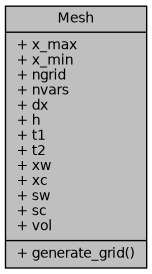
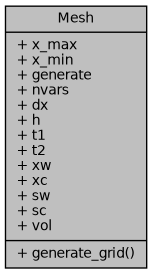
(42, 75) -> (54, 75)
